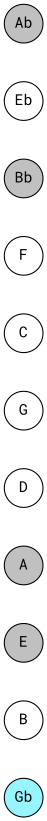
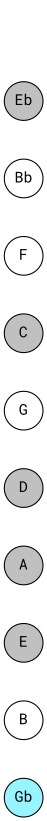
(24, 24) -> none
(24, 101) -> (24, 101)
(24, 178) -> (24, 178)
(24, 333) -> (24, 333)
(24, 488) -> (24, 488)
